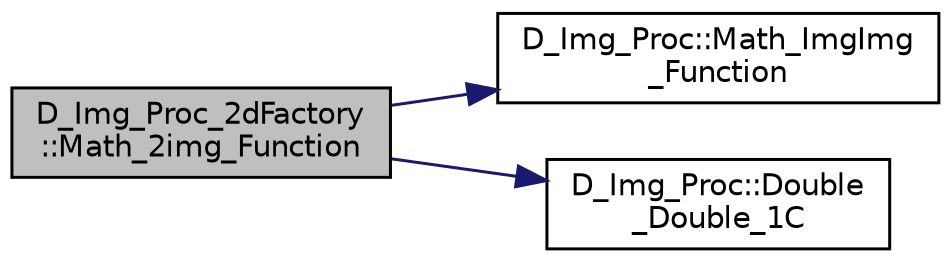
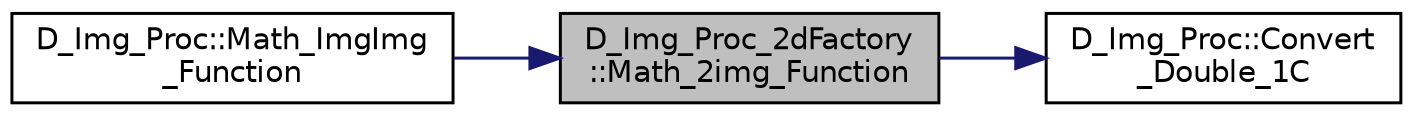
(430, 100) -> (492, 58)
(718, 204) -> (1224, 58)
